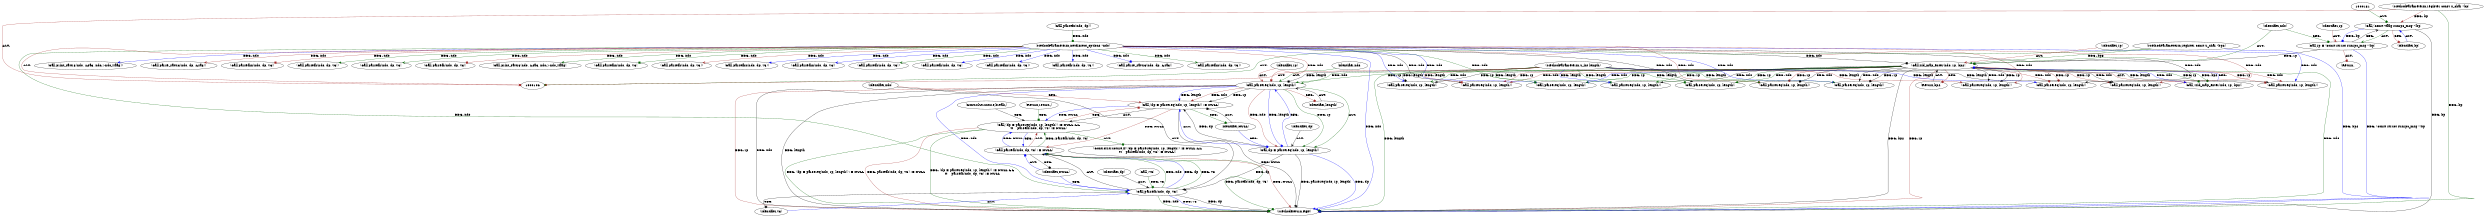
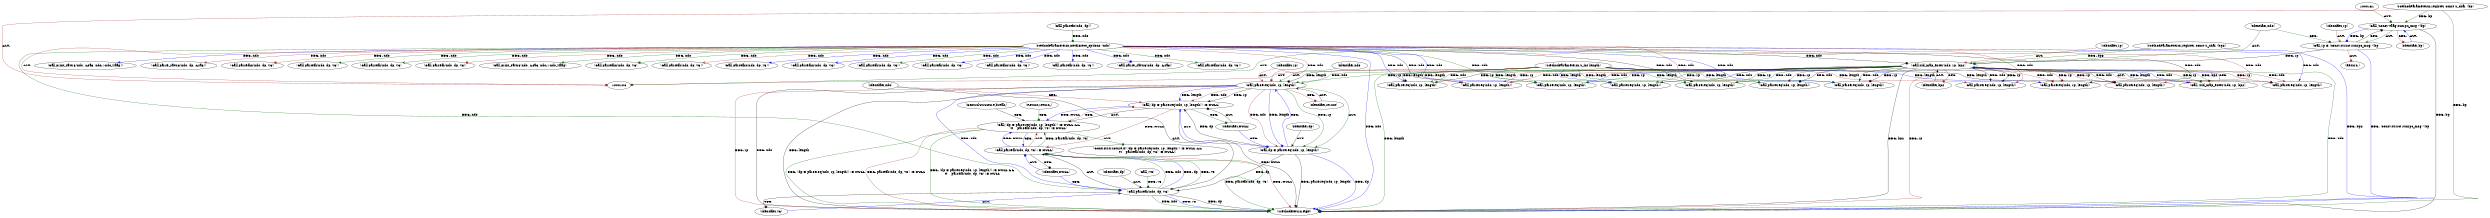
(2413, 16) -> (2417, 16)
(2364, 36) -> (2368, 36)
(1931, 85) -> (1934, 85)
(1323, 105) -> (1323, 105)
